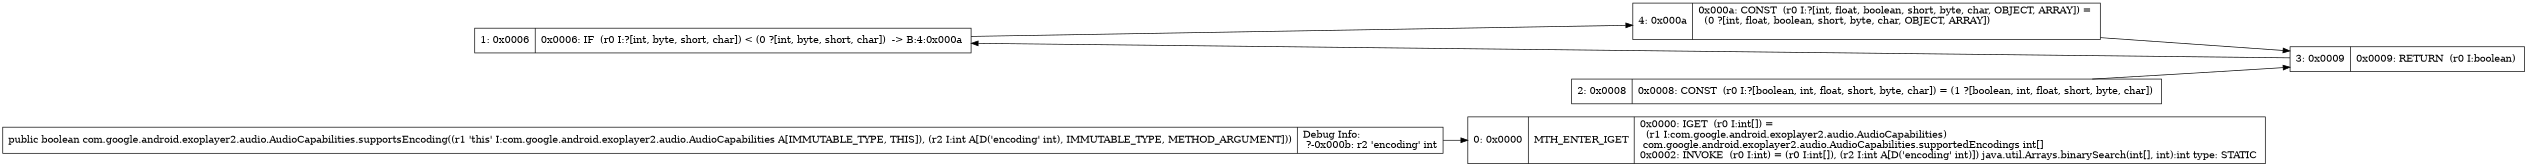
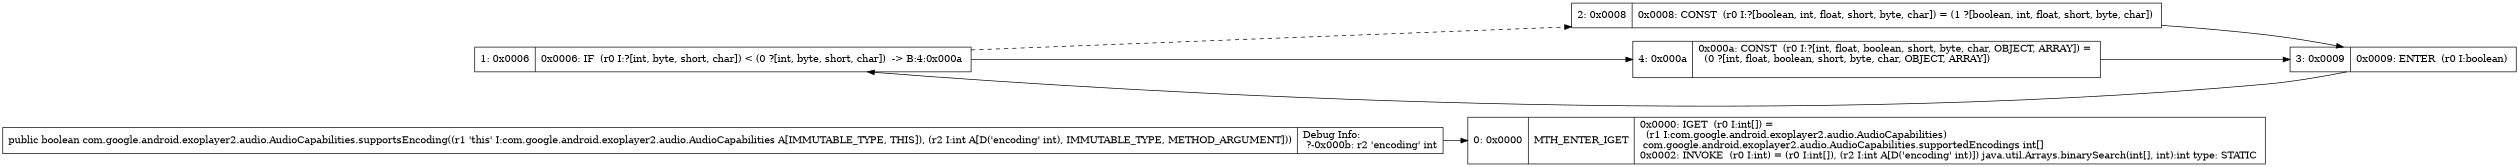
none -> (1268, 39)
(2438, 59) -> (2433, 59)
